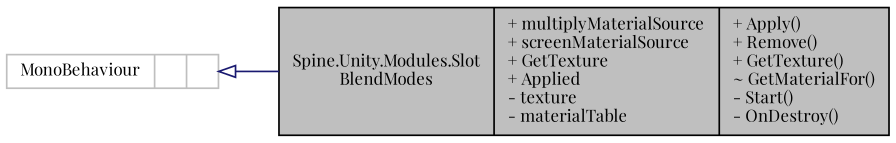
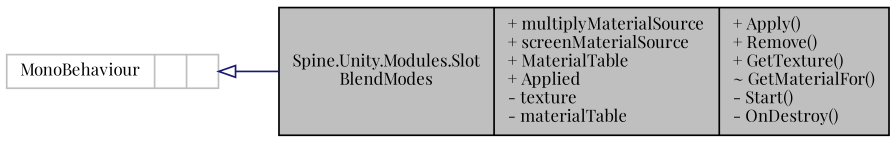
(559, 61) -> (569, 61)
